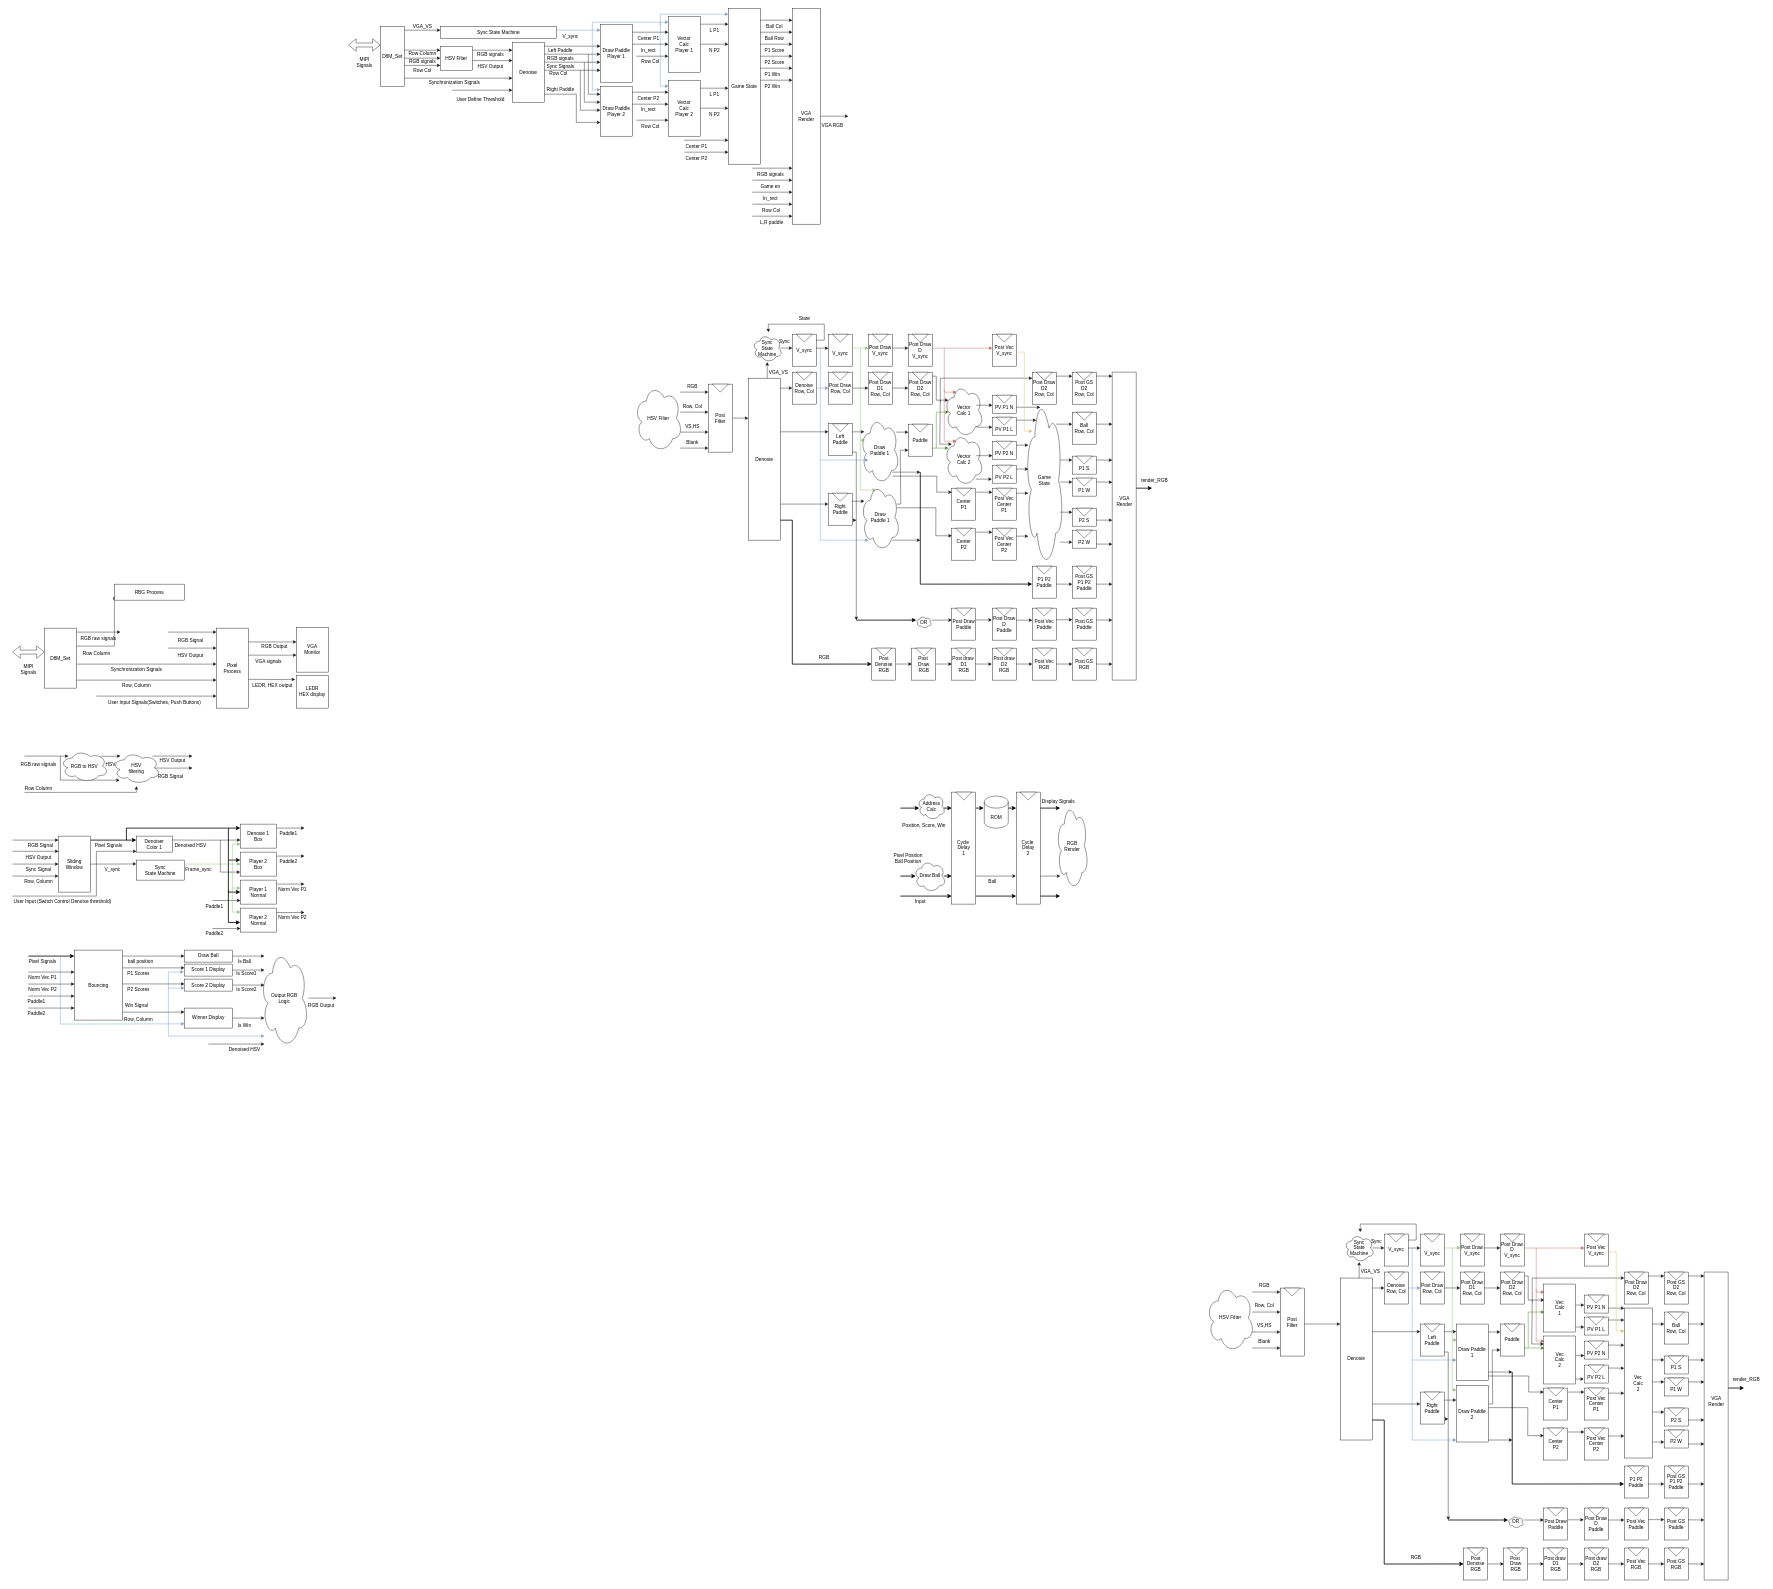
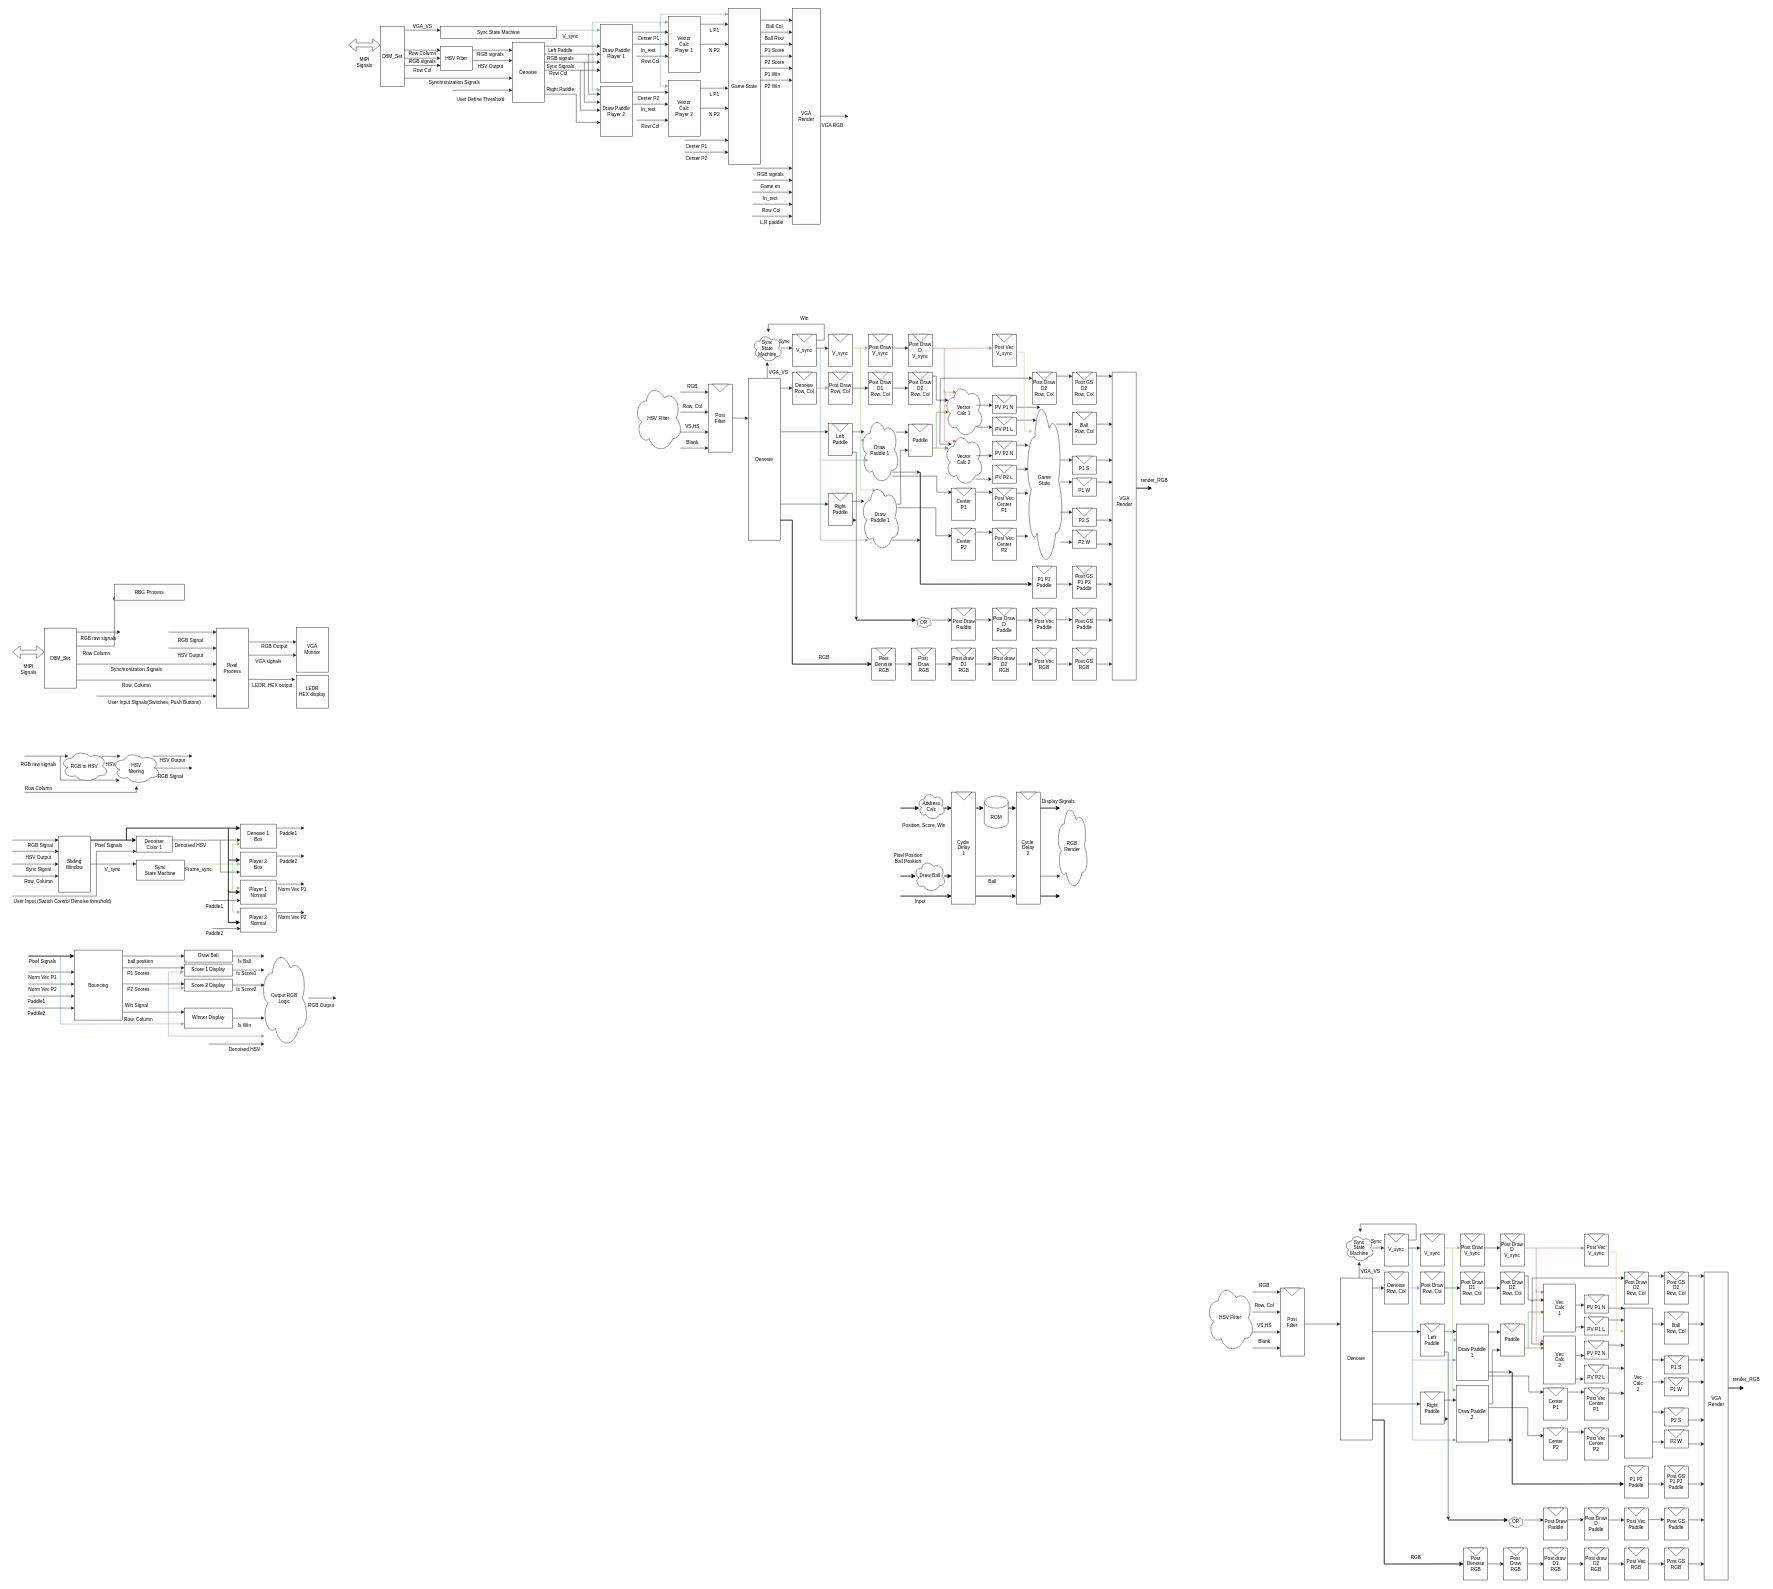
(804, 318) -> (804, 318)
